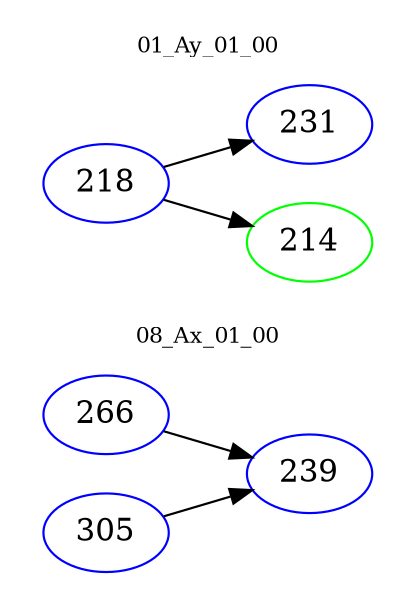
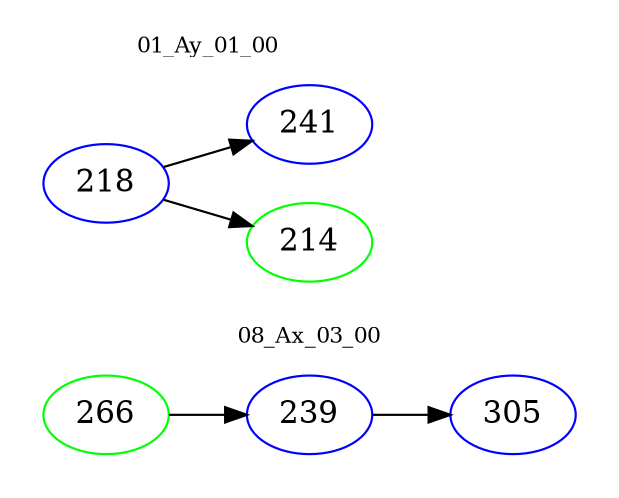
(310, 124) -> (310, 124)
(208, 337) -> (310, 337)
(106, 415) -> (106, 415)
(197, 506) -> (400, 415)
